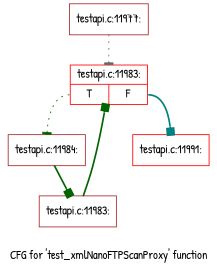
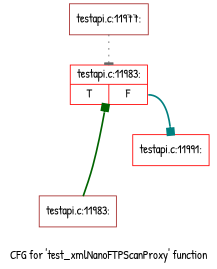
(47, 150) -> none
